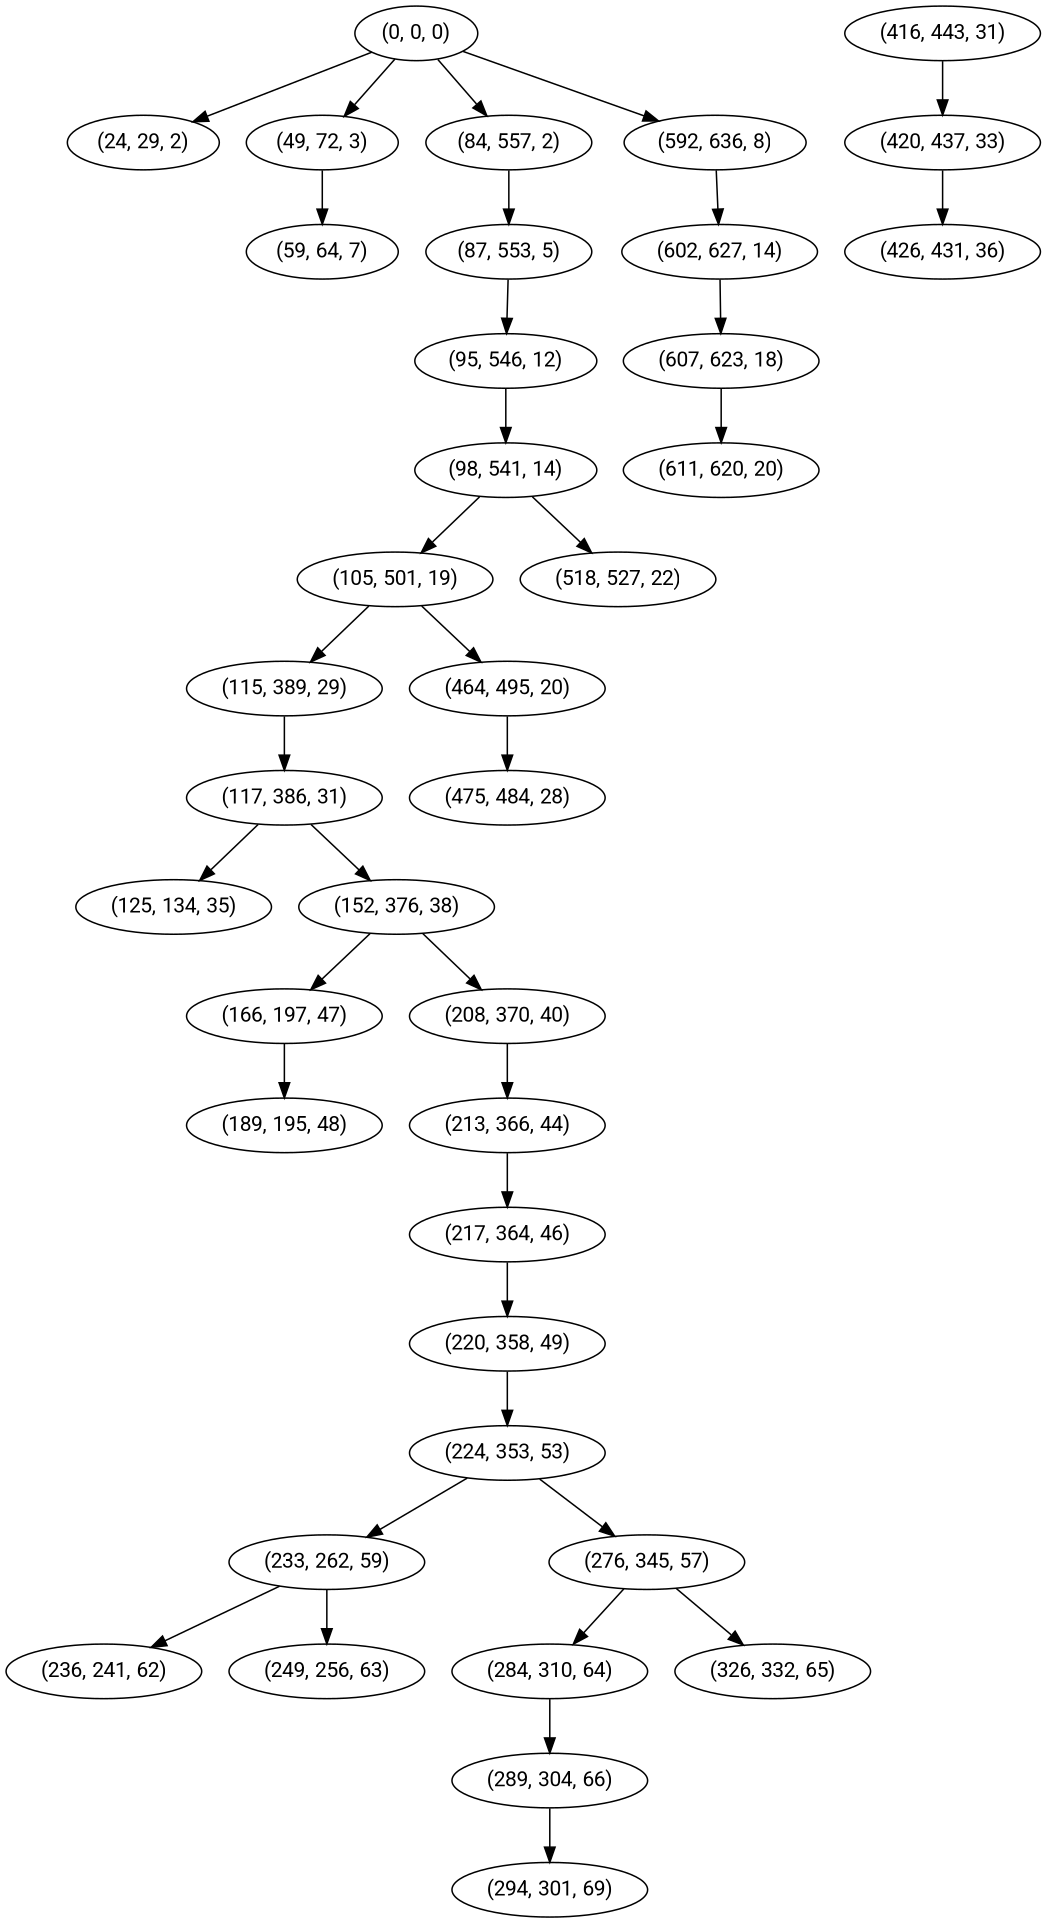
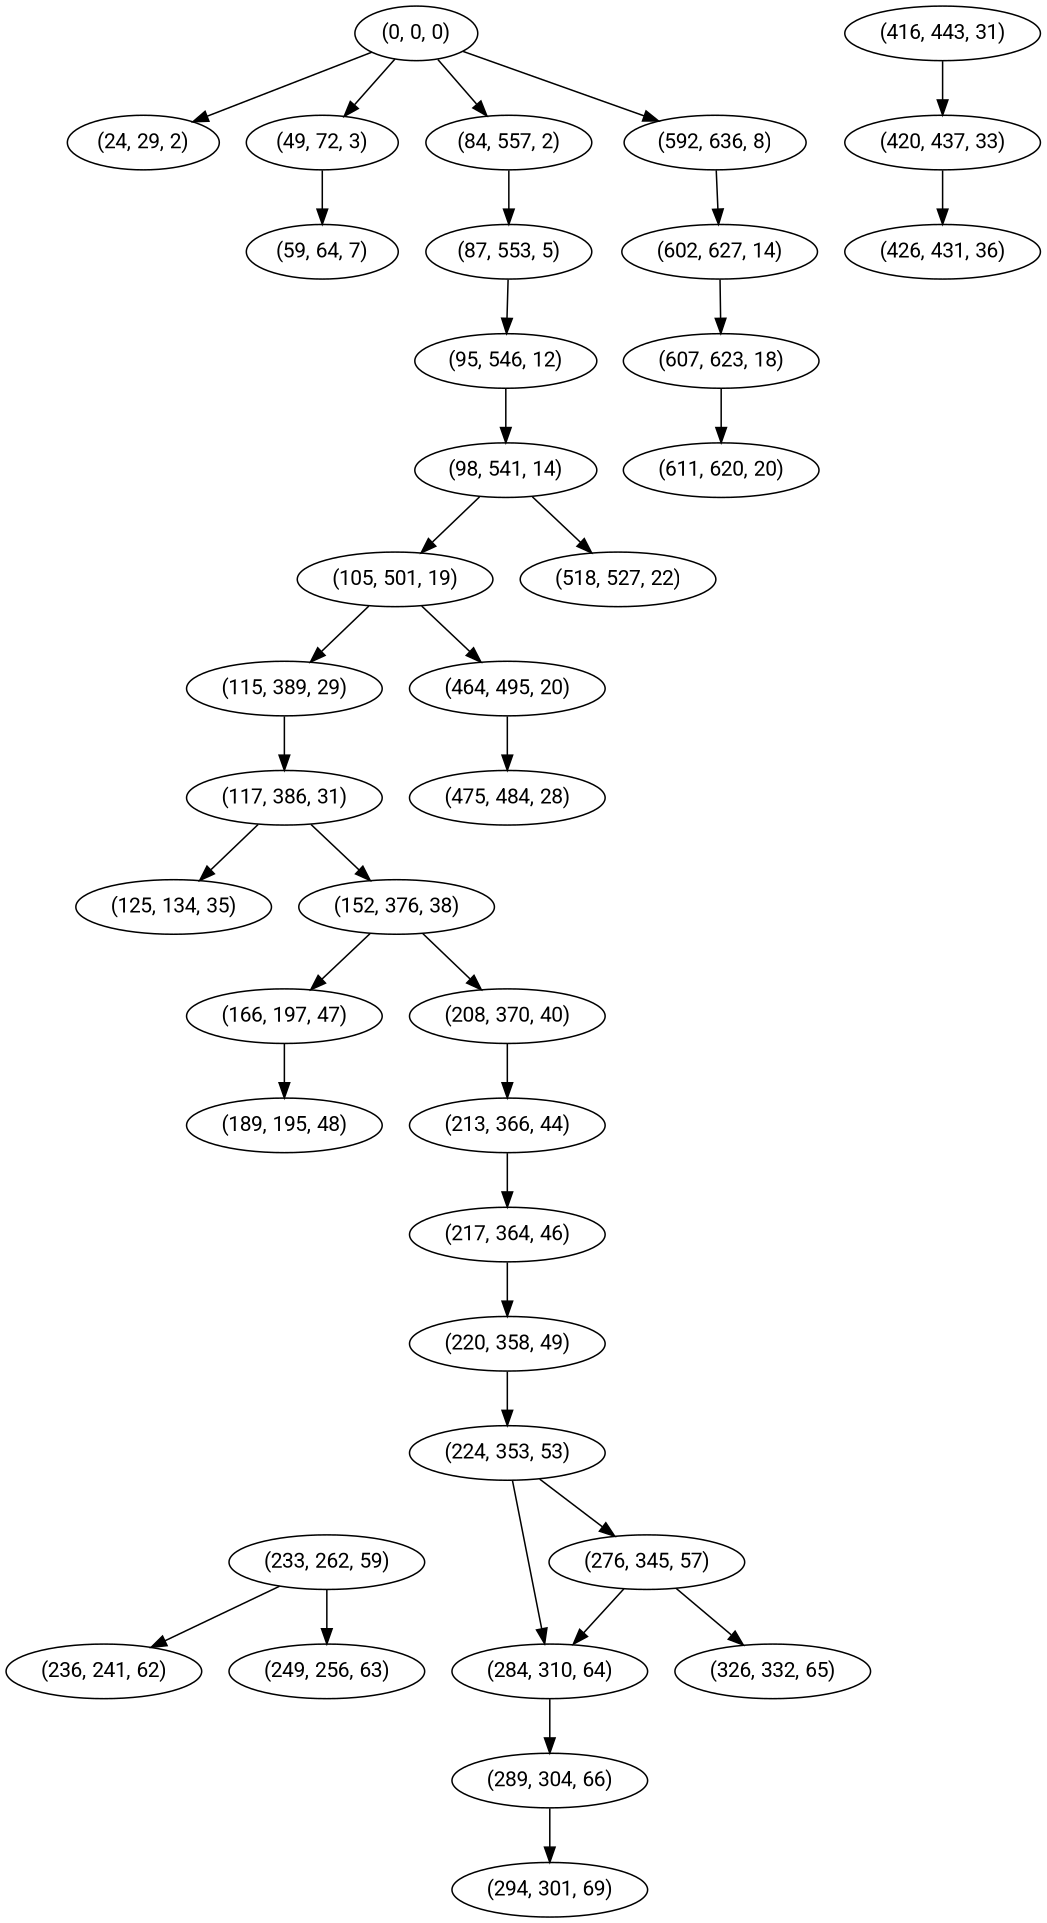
(424, 1504) -> (527, 1555)
